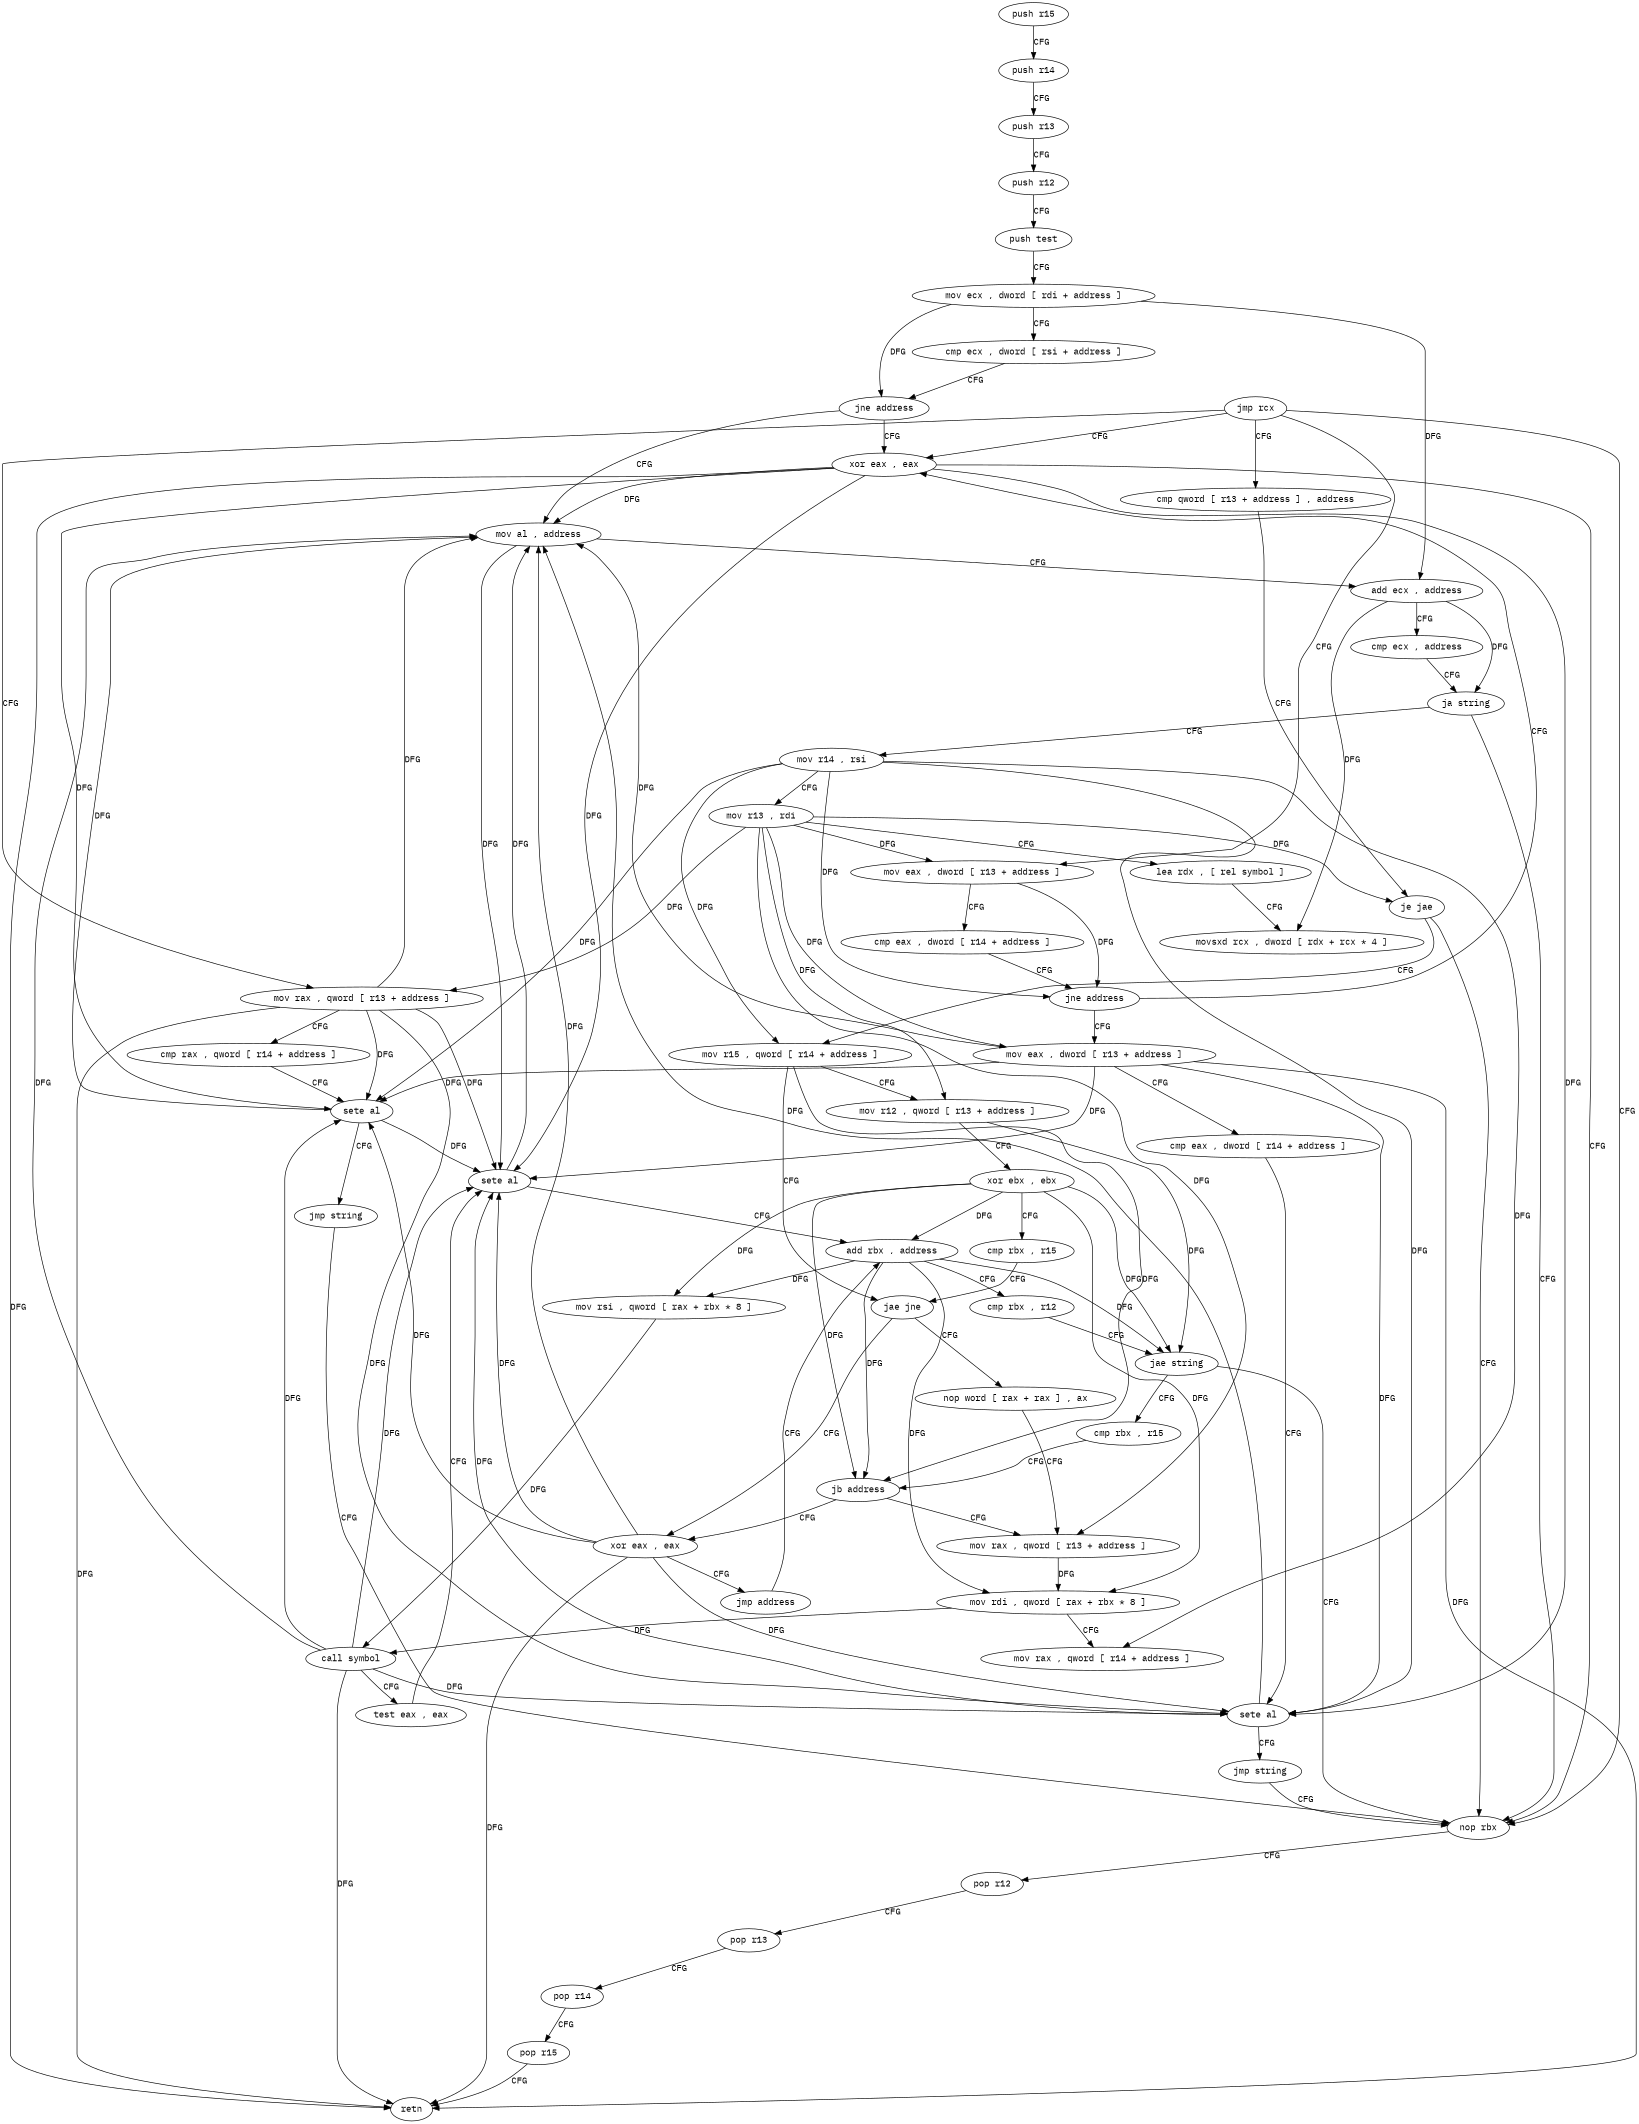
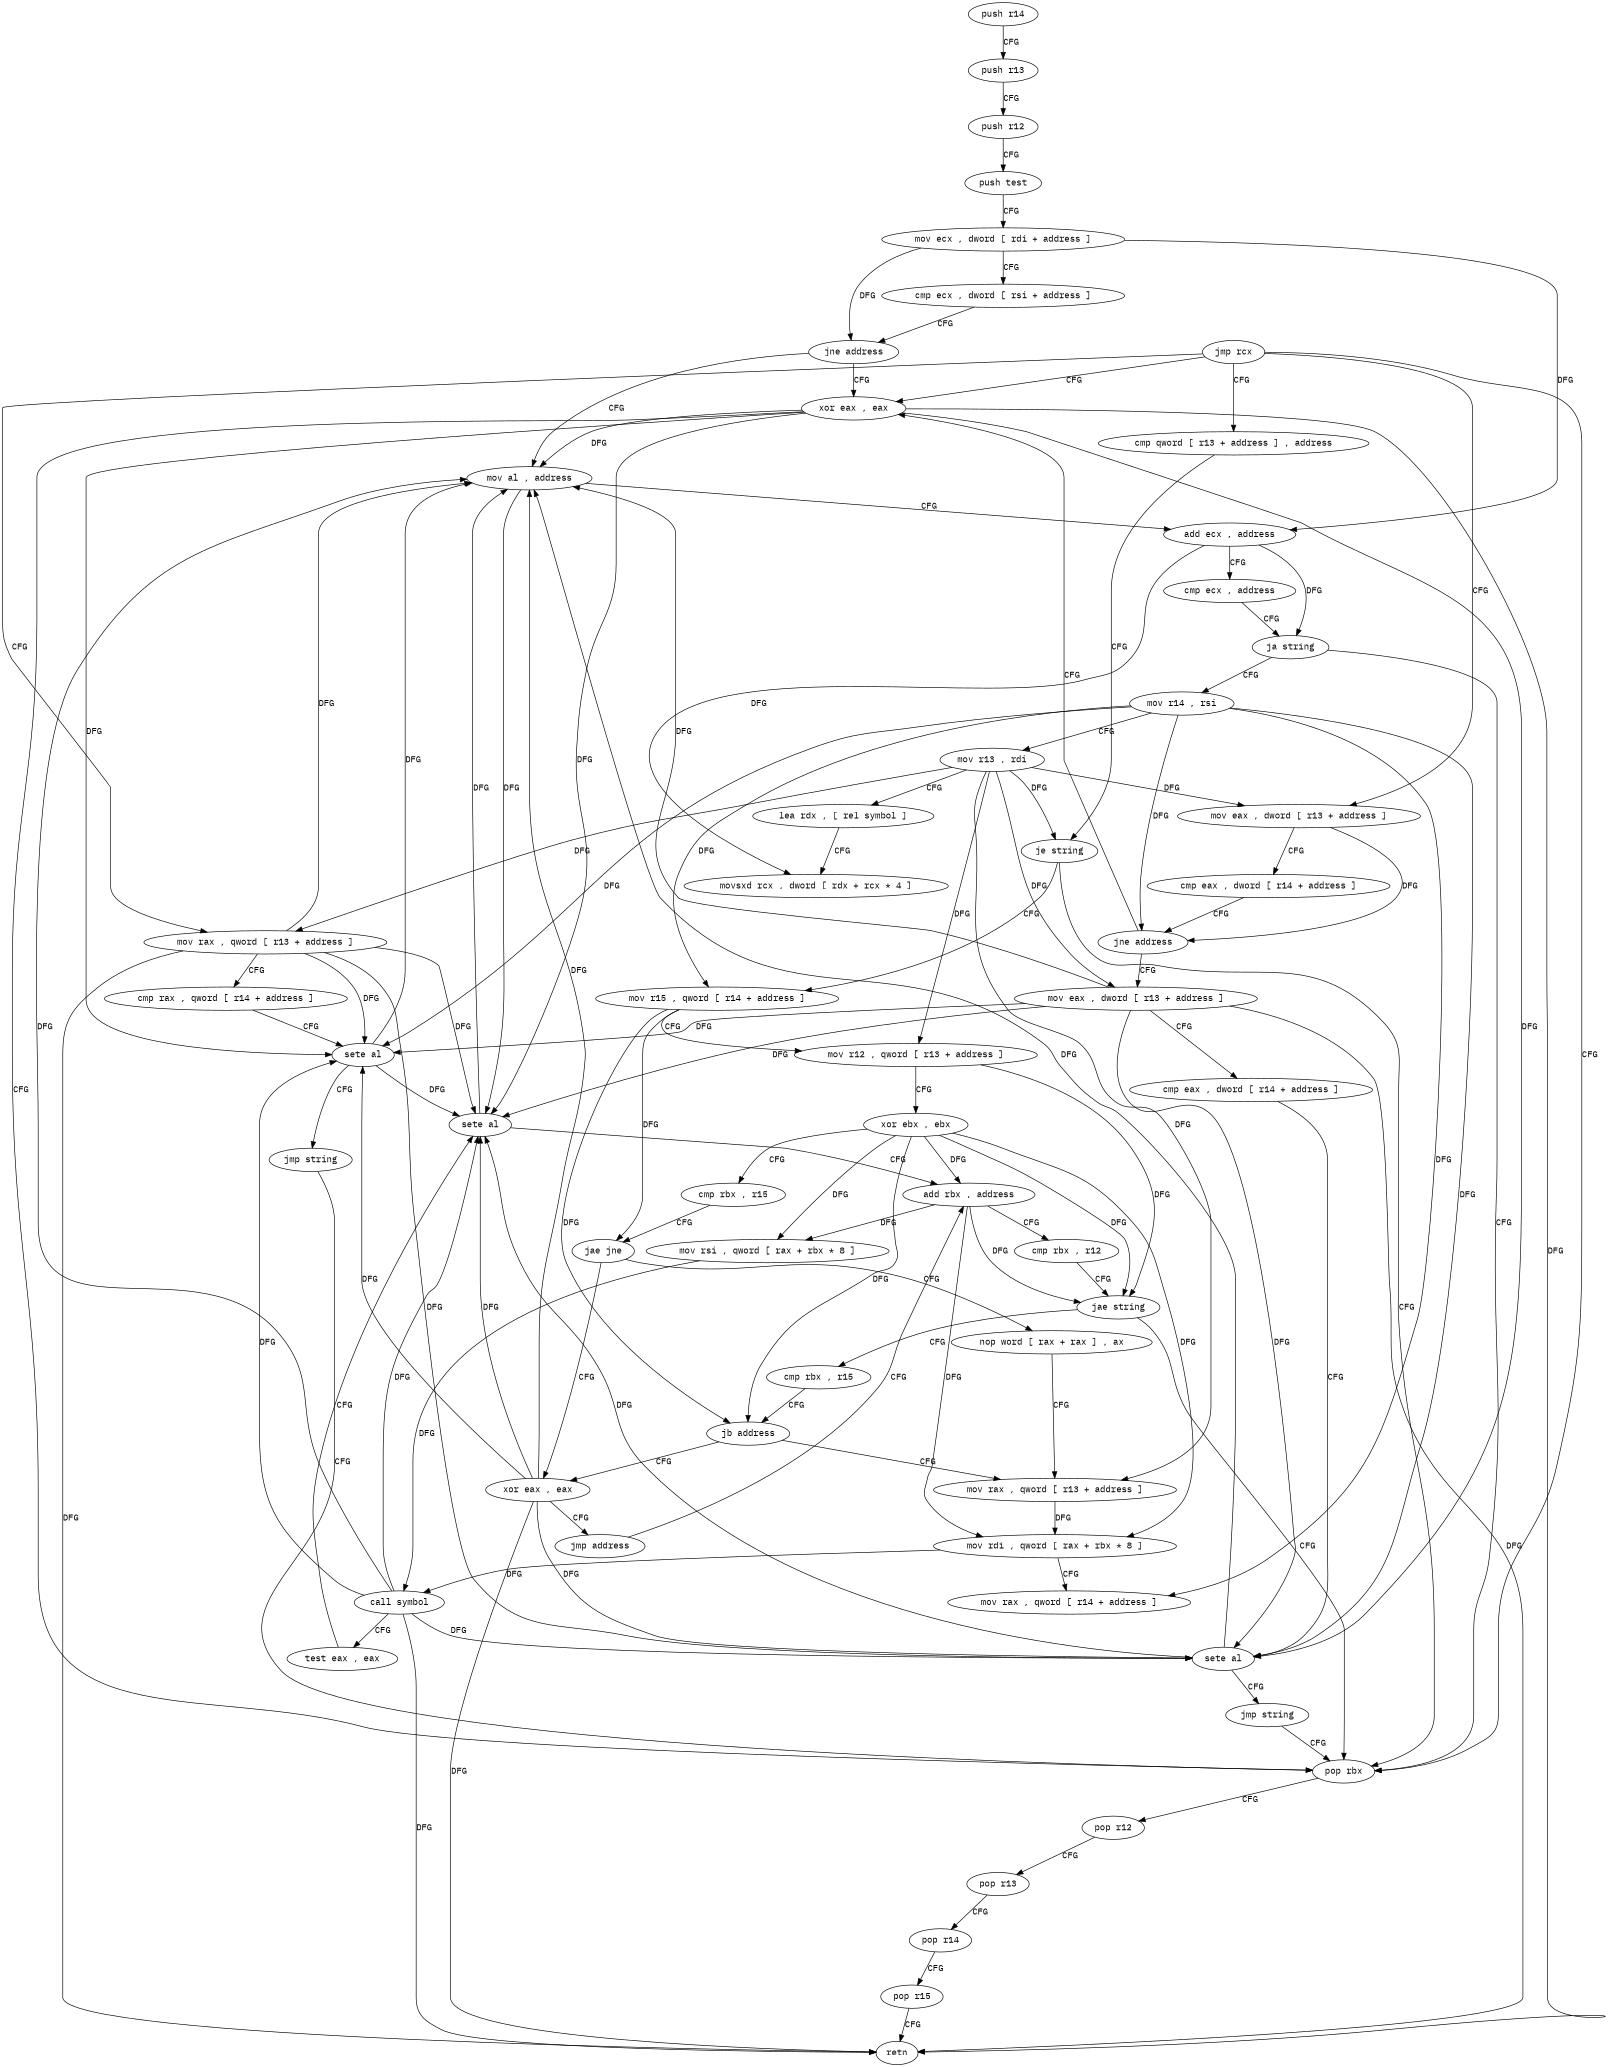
(1034, 14) -> none
(1417, 907) -> (1060, 851)
(791, 1181) -> (651, 1125)
(866, 1365) -> none
(1478, 1828) -> (1344, 1771)
